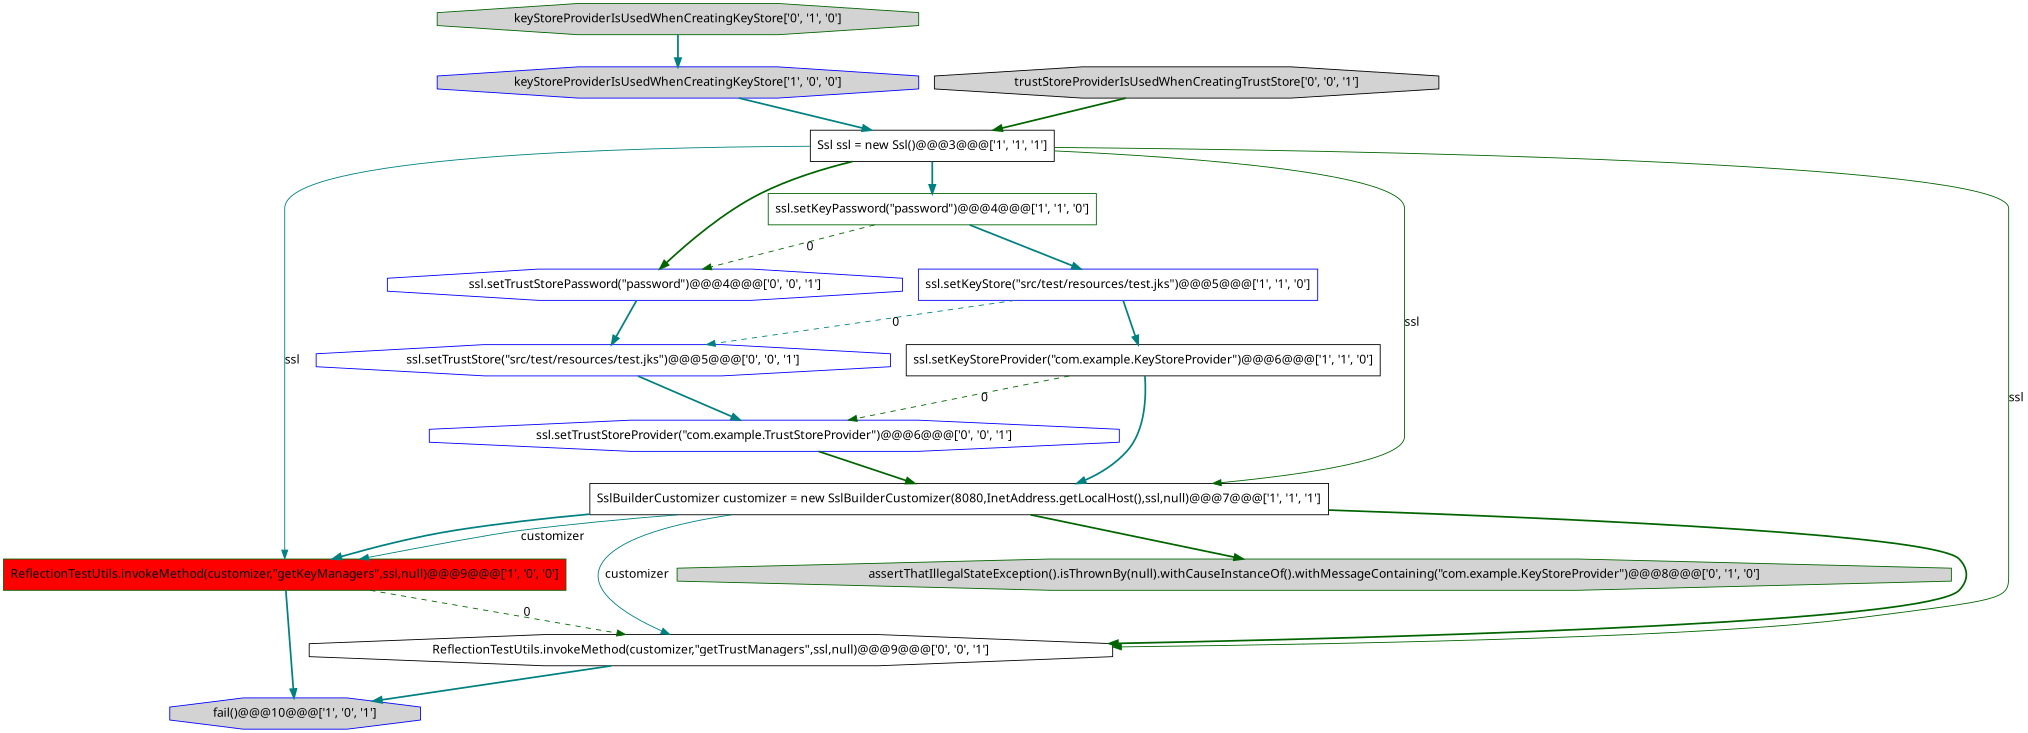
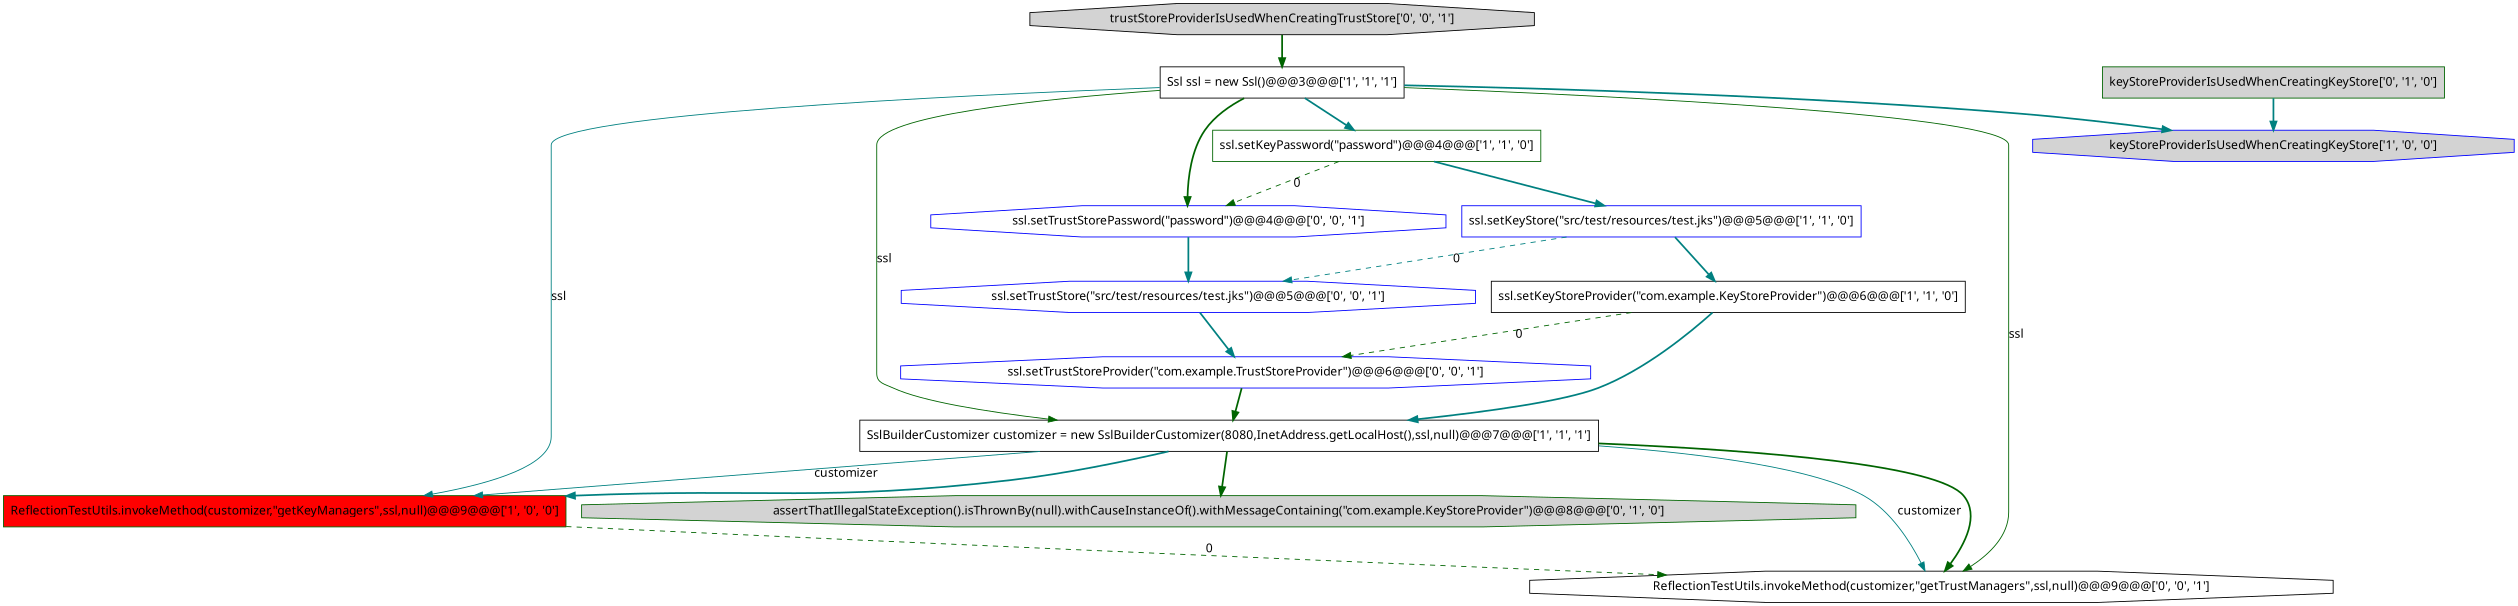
(678, 19) -> (2273, 82)
(801, 113) -> (1784, 98)
(295, 714) -> none
